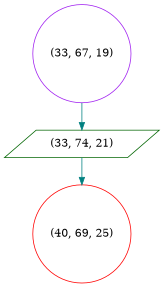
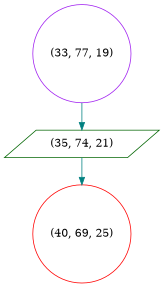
(82, 54) -> (82, 54)
(82, 144) -> (82, 144)
